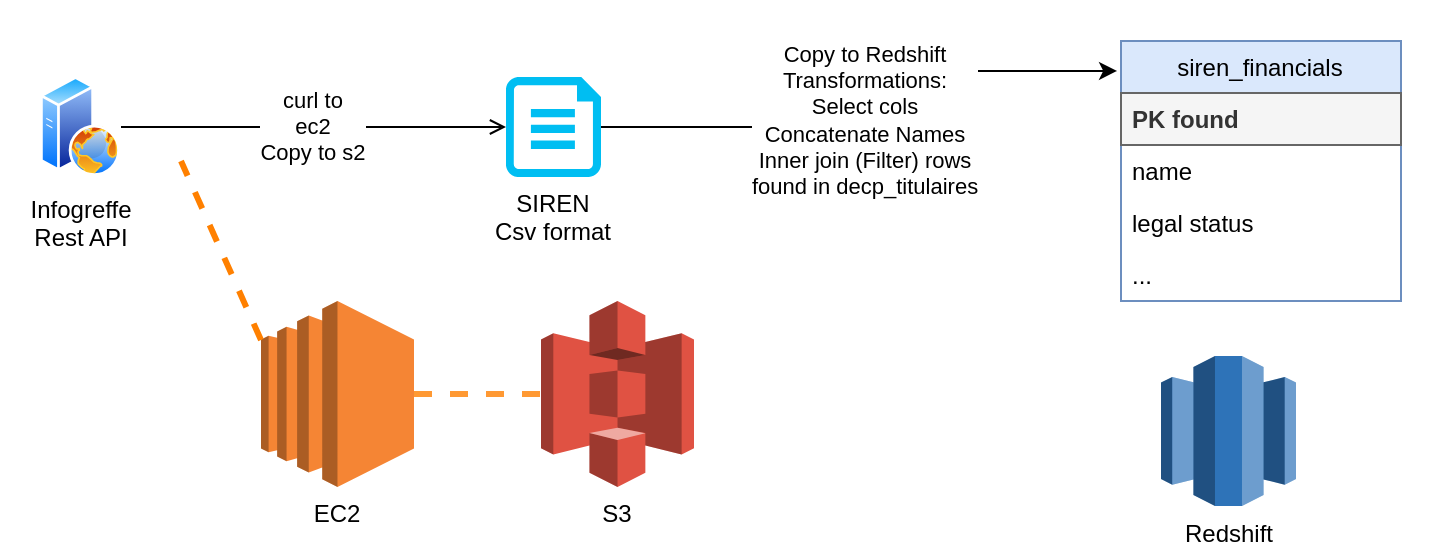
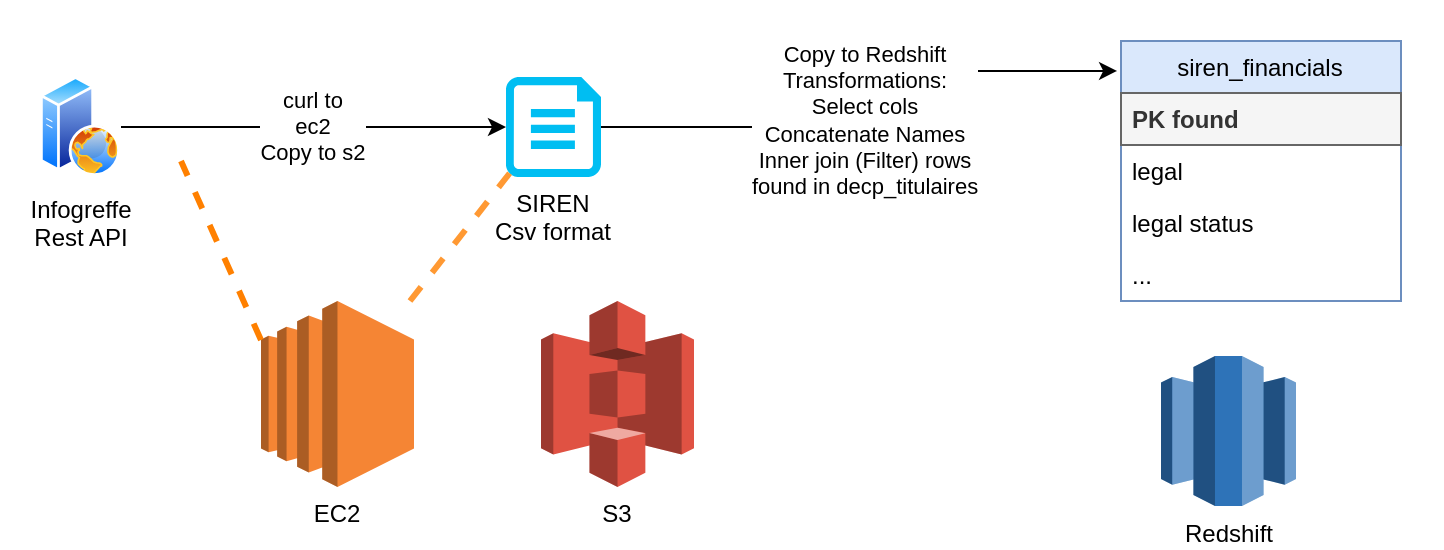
(494, 127) -> (491, 127)
(1159, 172) -> (1159, 172)
(458, 394) -> (460, 237)
